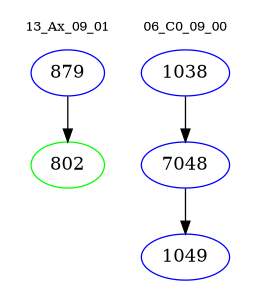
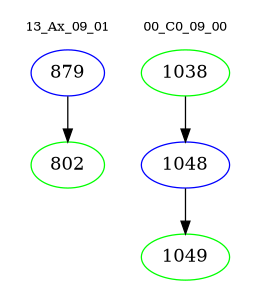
(185, 28) -> (185, 28)
(185, 73) -> (185, 73)
(185, 165) -> (185, 165)
(185, 257) -> (185, 257)
